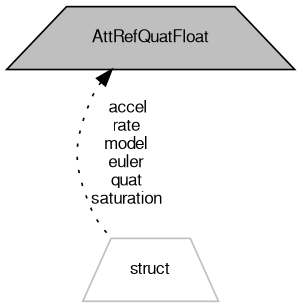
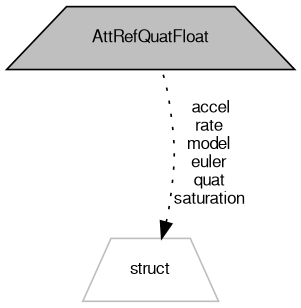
(78, 162) -> (174, 146)
